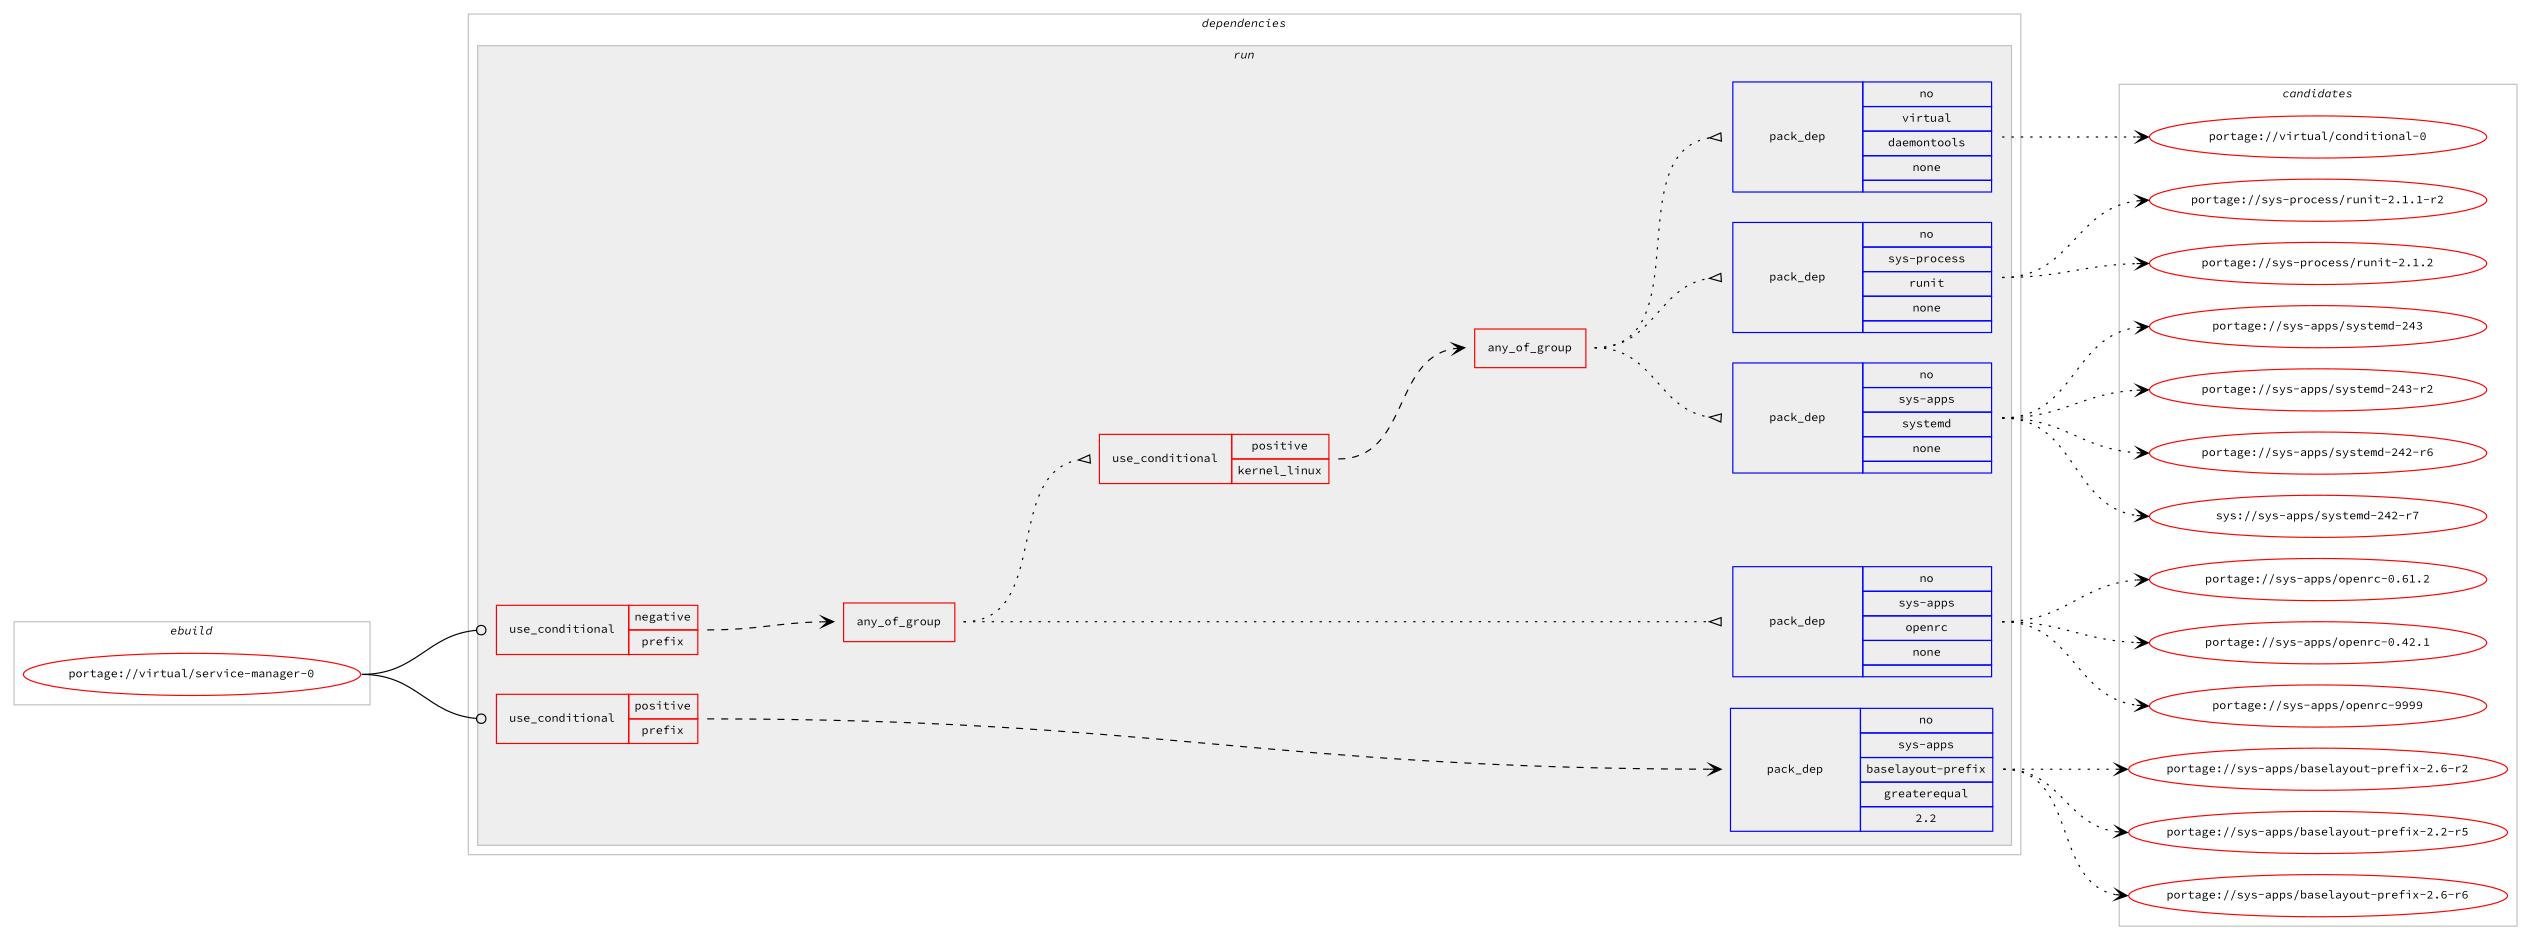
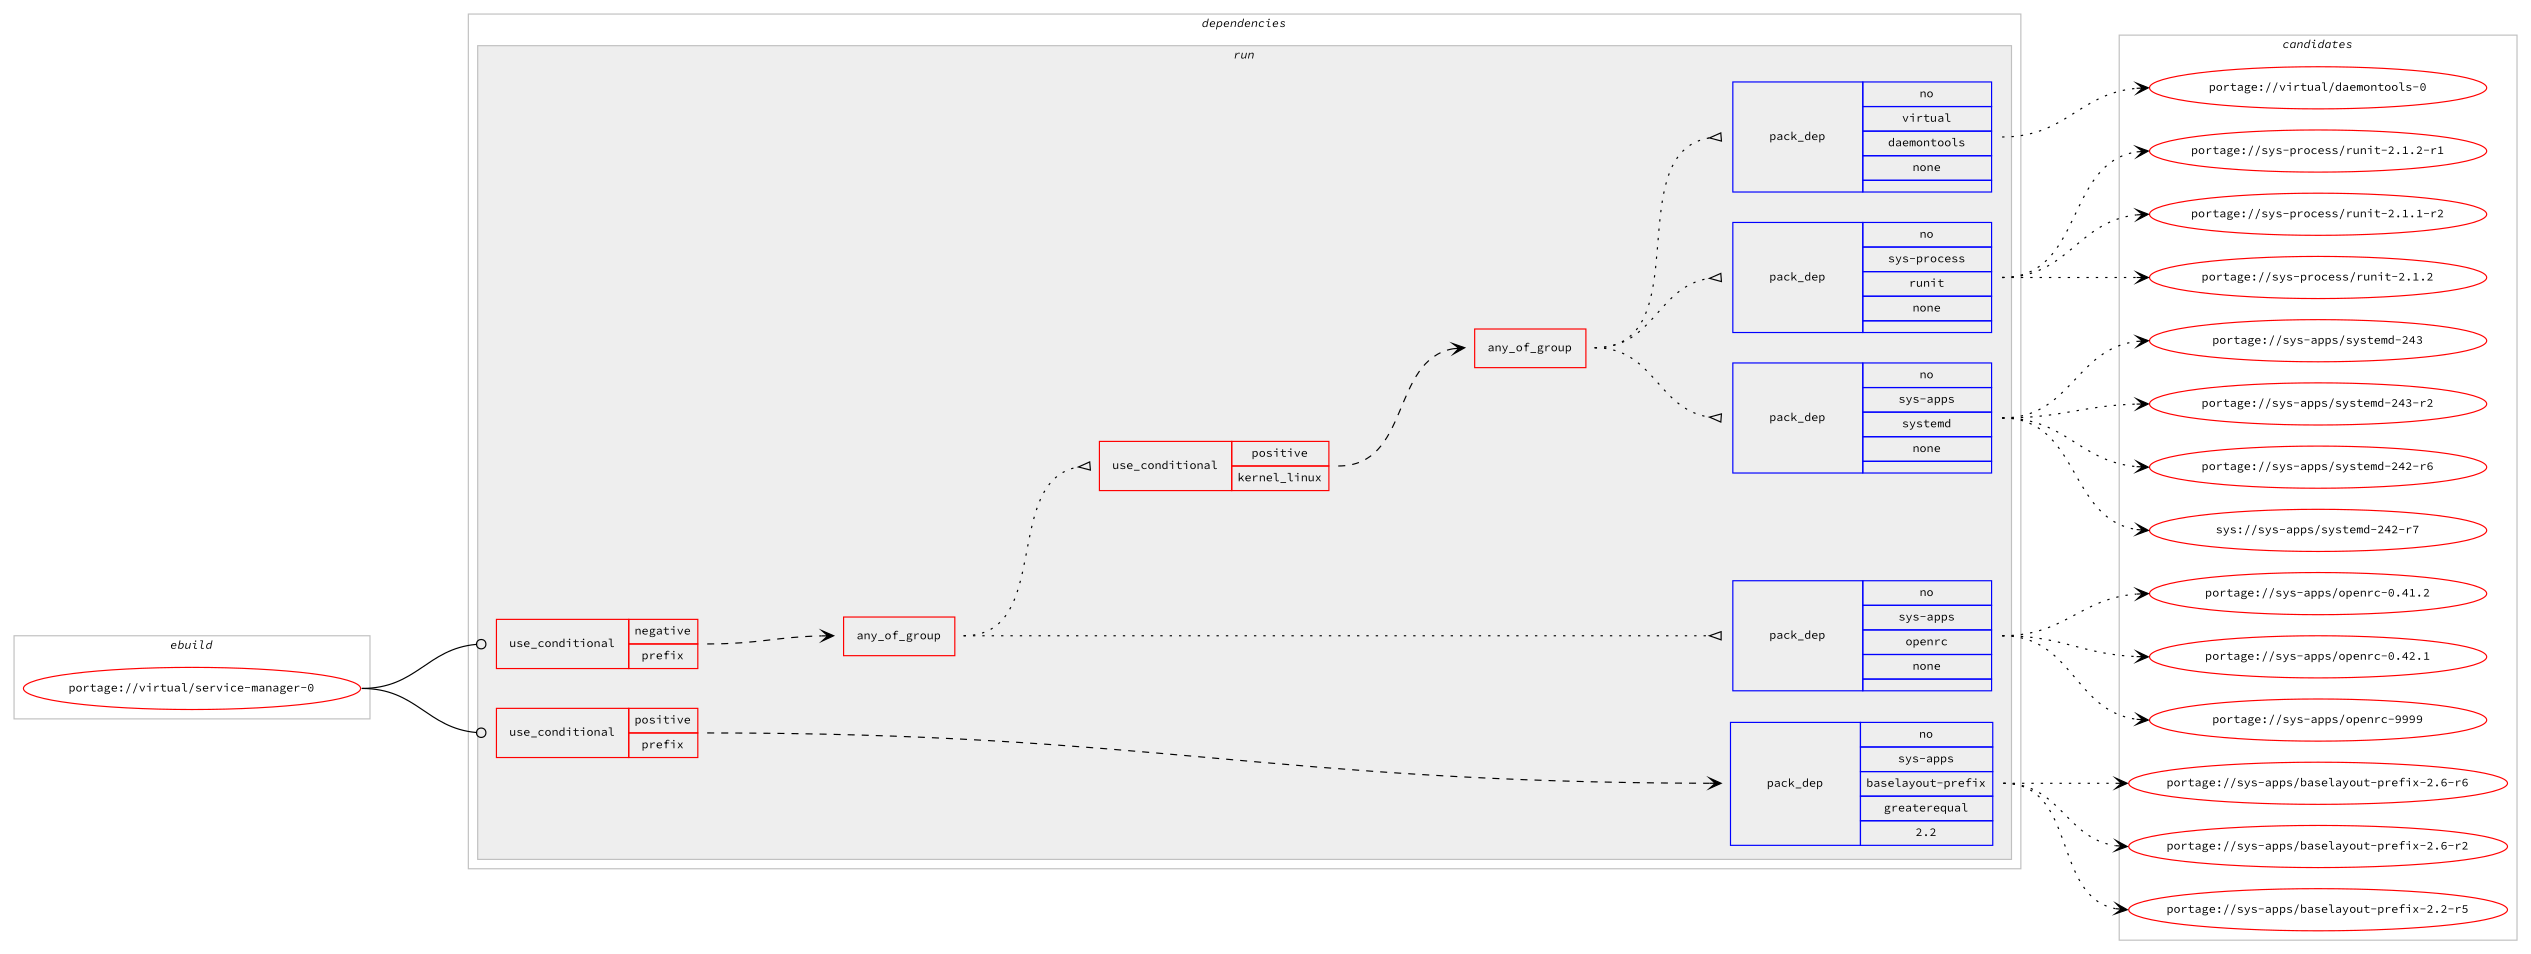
(2318, 137) -> (2318, 88)
none -> (2318, 151)
(2318, 580) -> (2318, 594)
